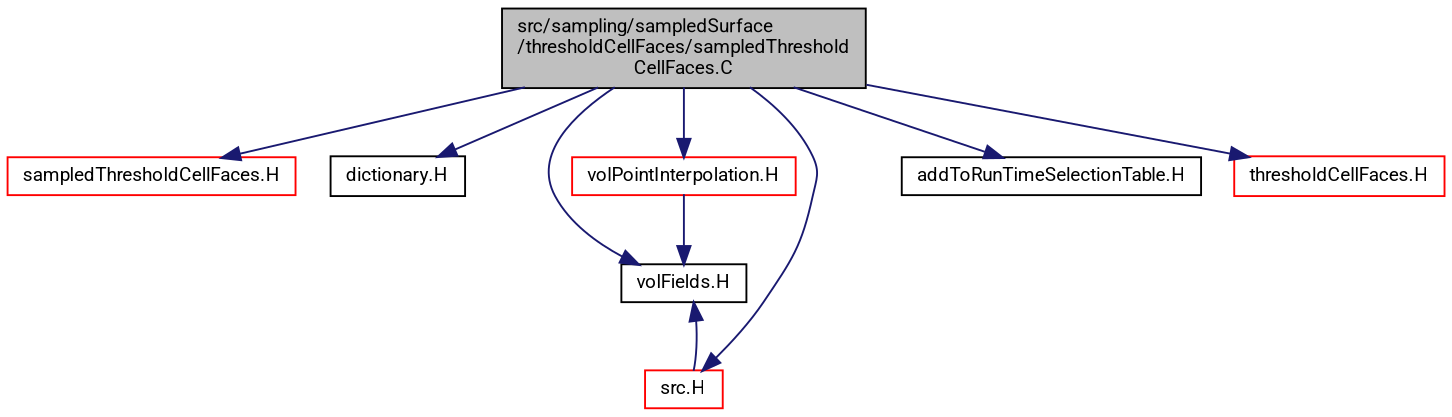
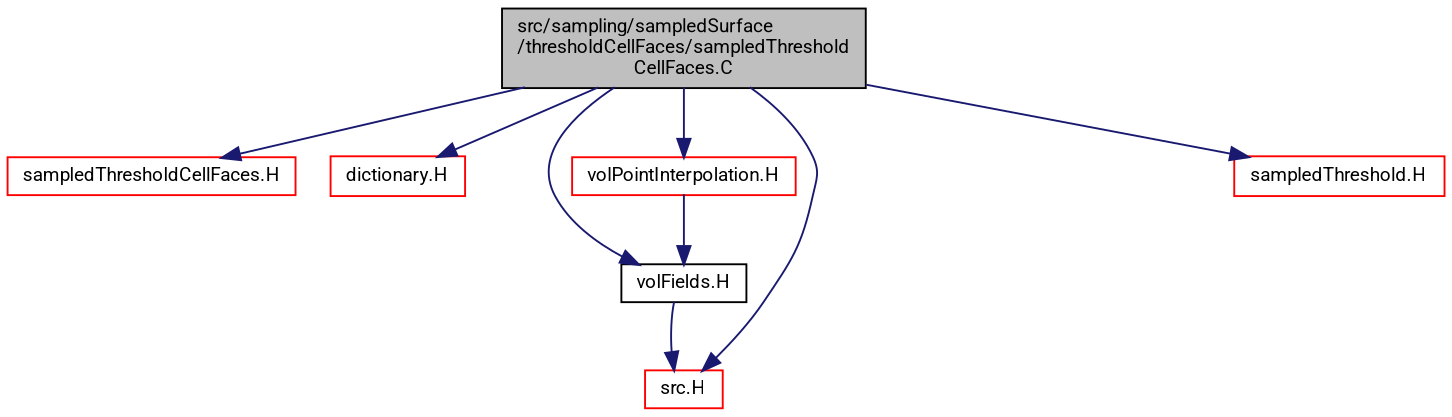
(398, 176) -> (398, 176)
(1051, 176) -> none
(1339, 176) -> (1339, 176)
(696, 346) -> (671, 327)
